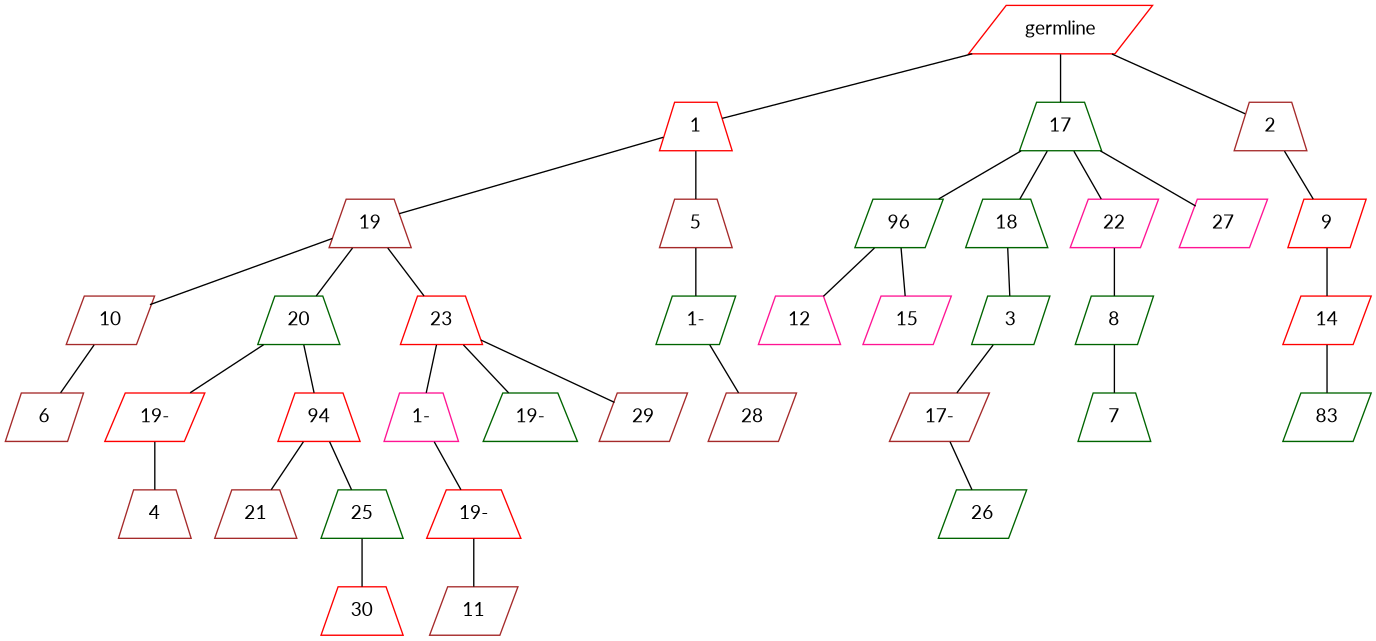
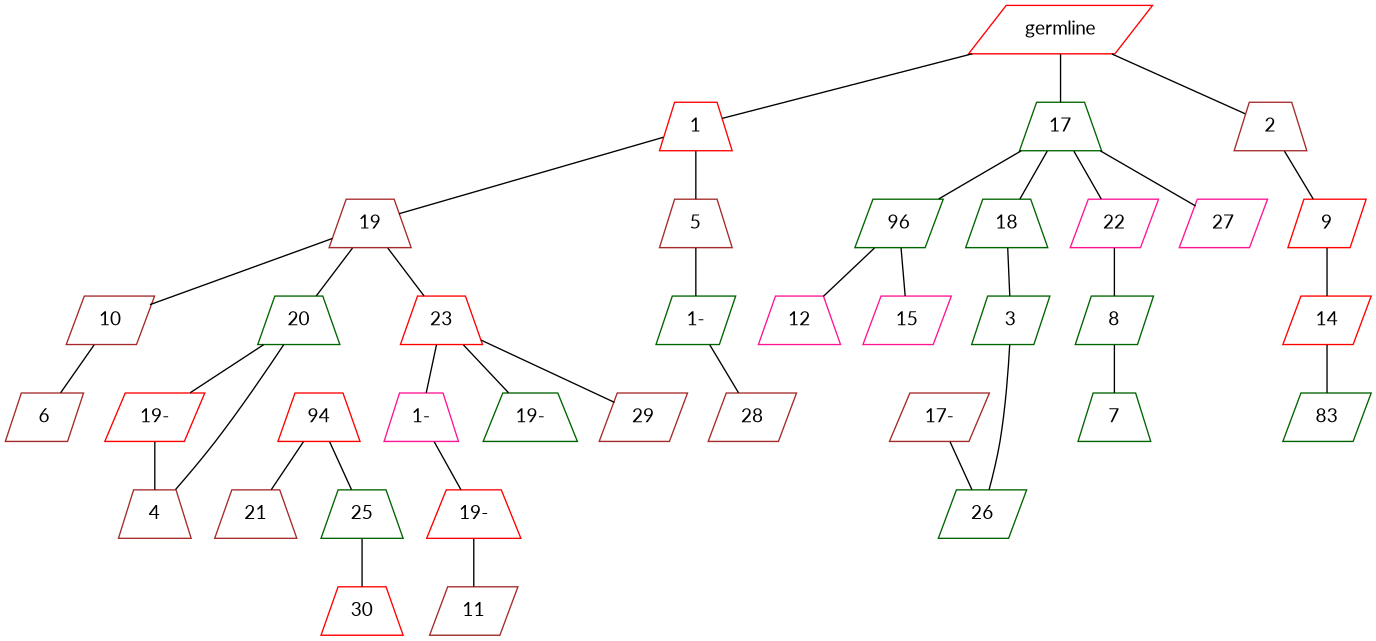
(309, 369) -> (232, 419)
(975, 369) -> (1003, 418)
